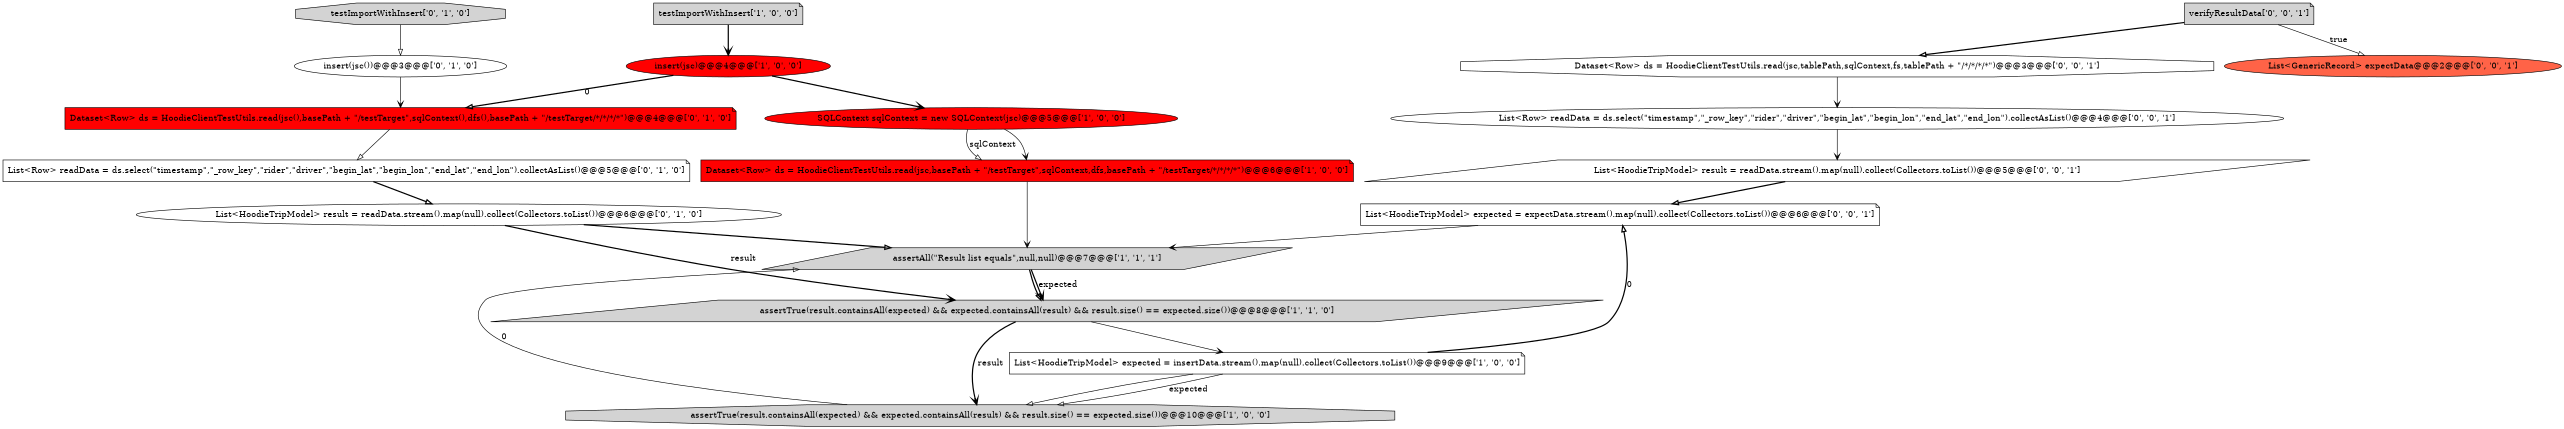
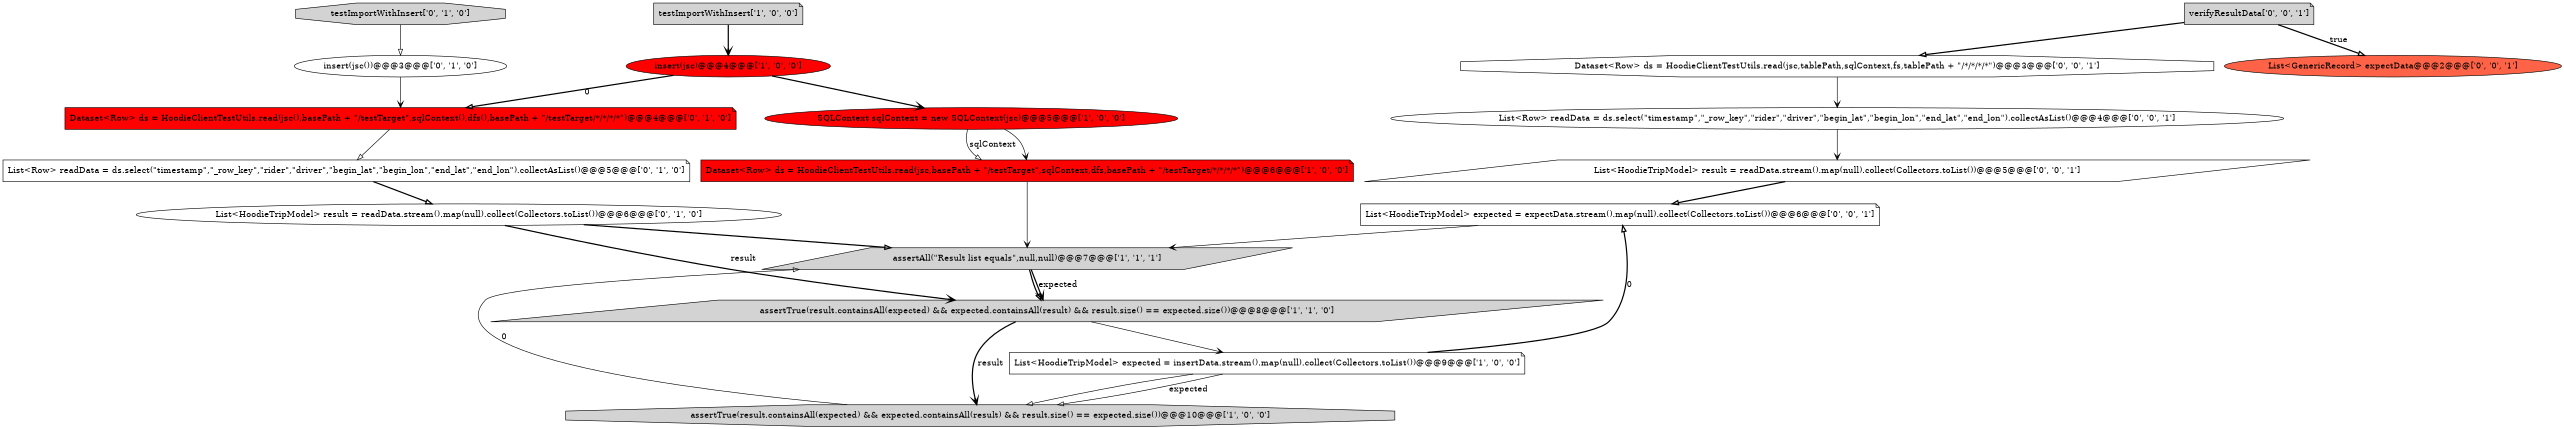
(2318, 39) -> (2318, 39)
